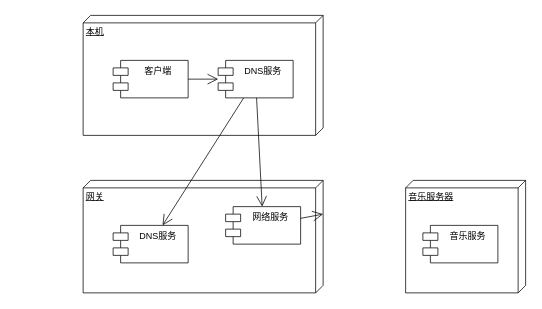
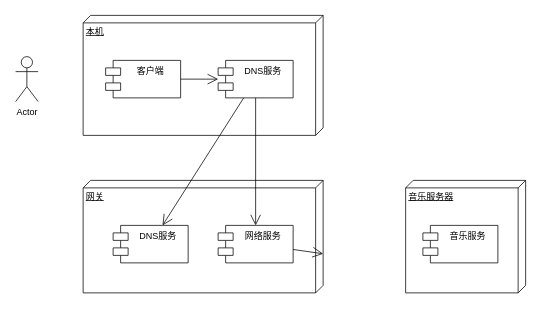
none -> (27, 79)
(150, 79) -> (143, 79)
(263, 225) -> (255, 244)
